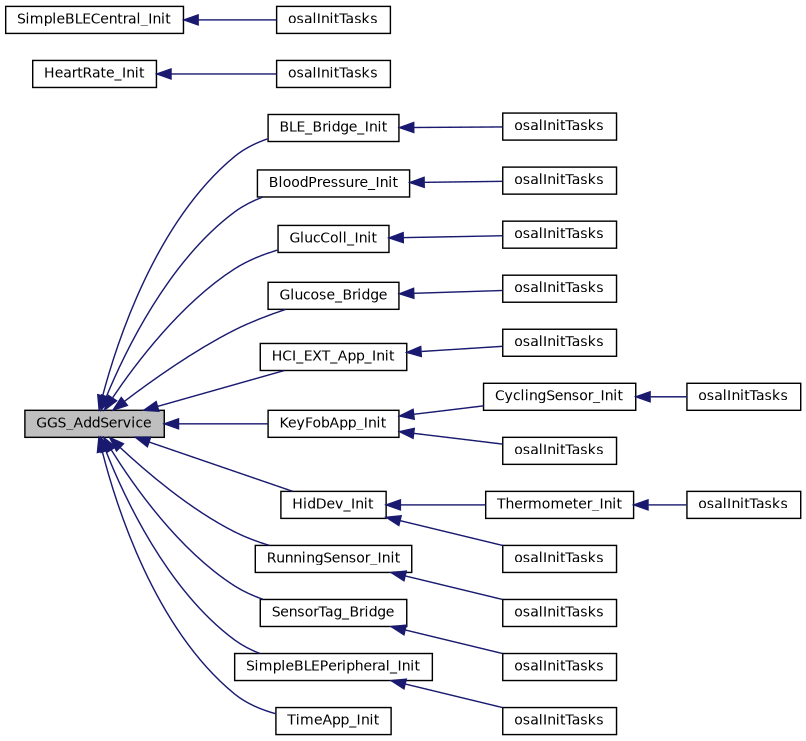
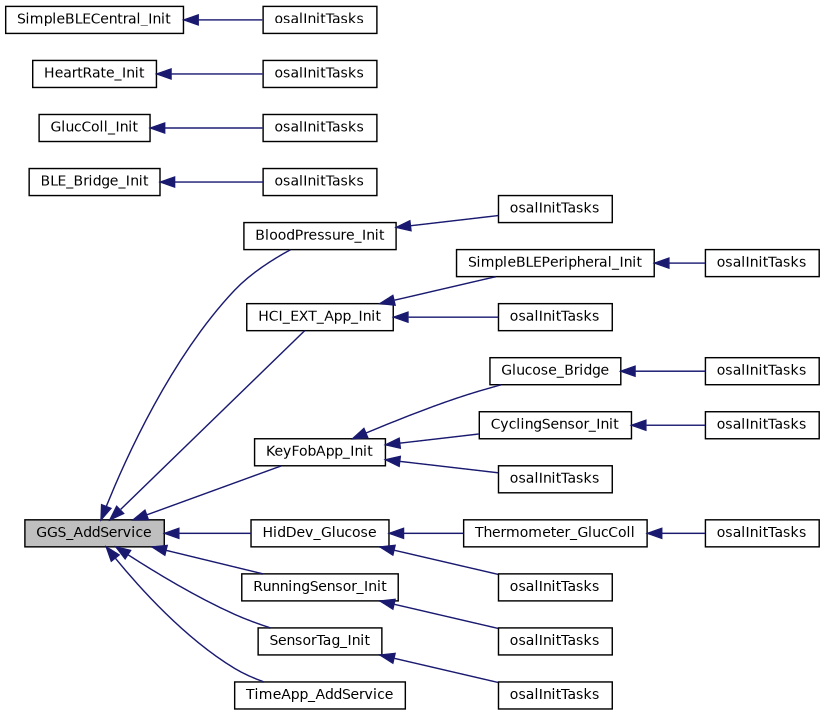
(160, 250) -> none
(184, 310) -> none
(201, 349) -> (433, 407)
(334, 505) -> (320, 533)
(560, 505) -> (555, 533)
(166, 566) -> (445, 288)
(334, 613) -> (320, 641)
(334, 721) -> (320, 695)
